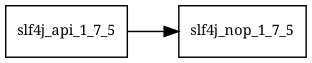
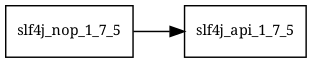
(146, 31) -> (152, 31)
